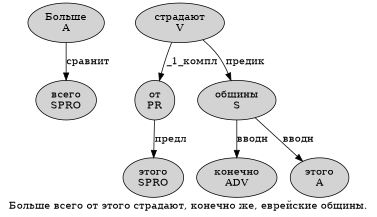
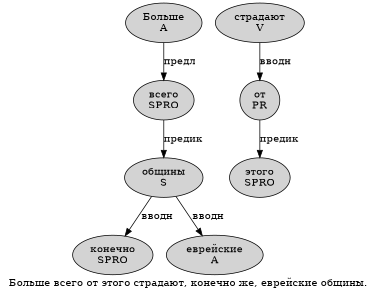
(218, 55) -> (164, 135)
(88, 62) -> (180, 62)
(192, 62) -> (276, 62)
(171, 139) -> (279, 139)
(237, 178) -> (113, 255)
(320, 178) -> (215, 255)
